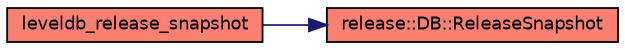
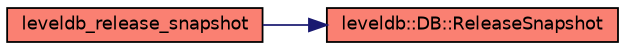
(472, 25) -> (472, 25)
